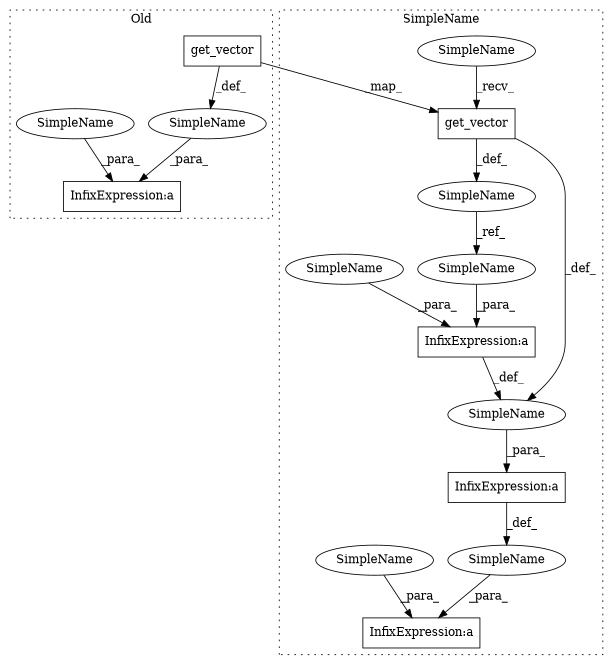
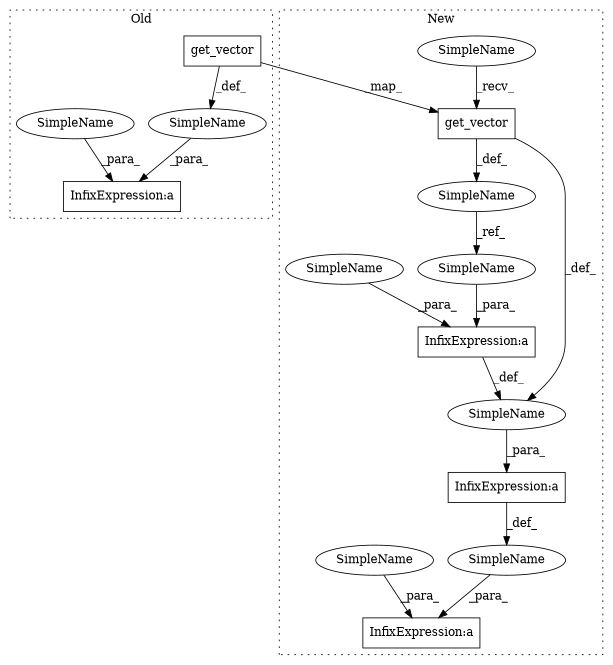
(441, 20) -> (441, 20)
